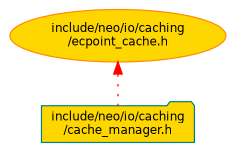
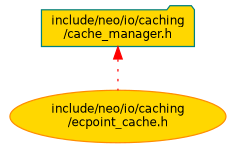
(118, 90) -> (118, 75)
